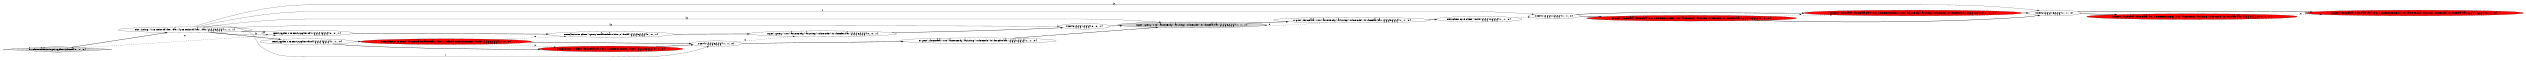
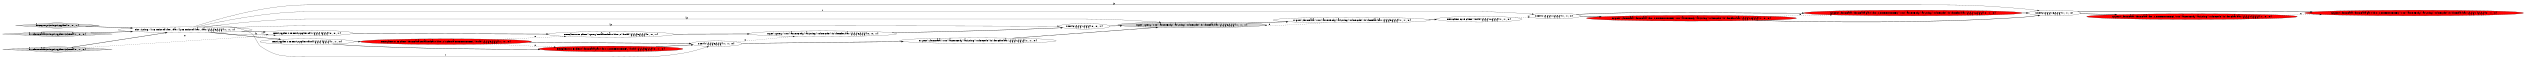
none -> (57, 25)
none -> (57, 34)
